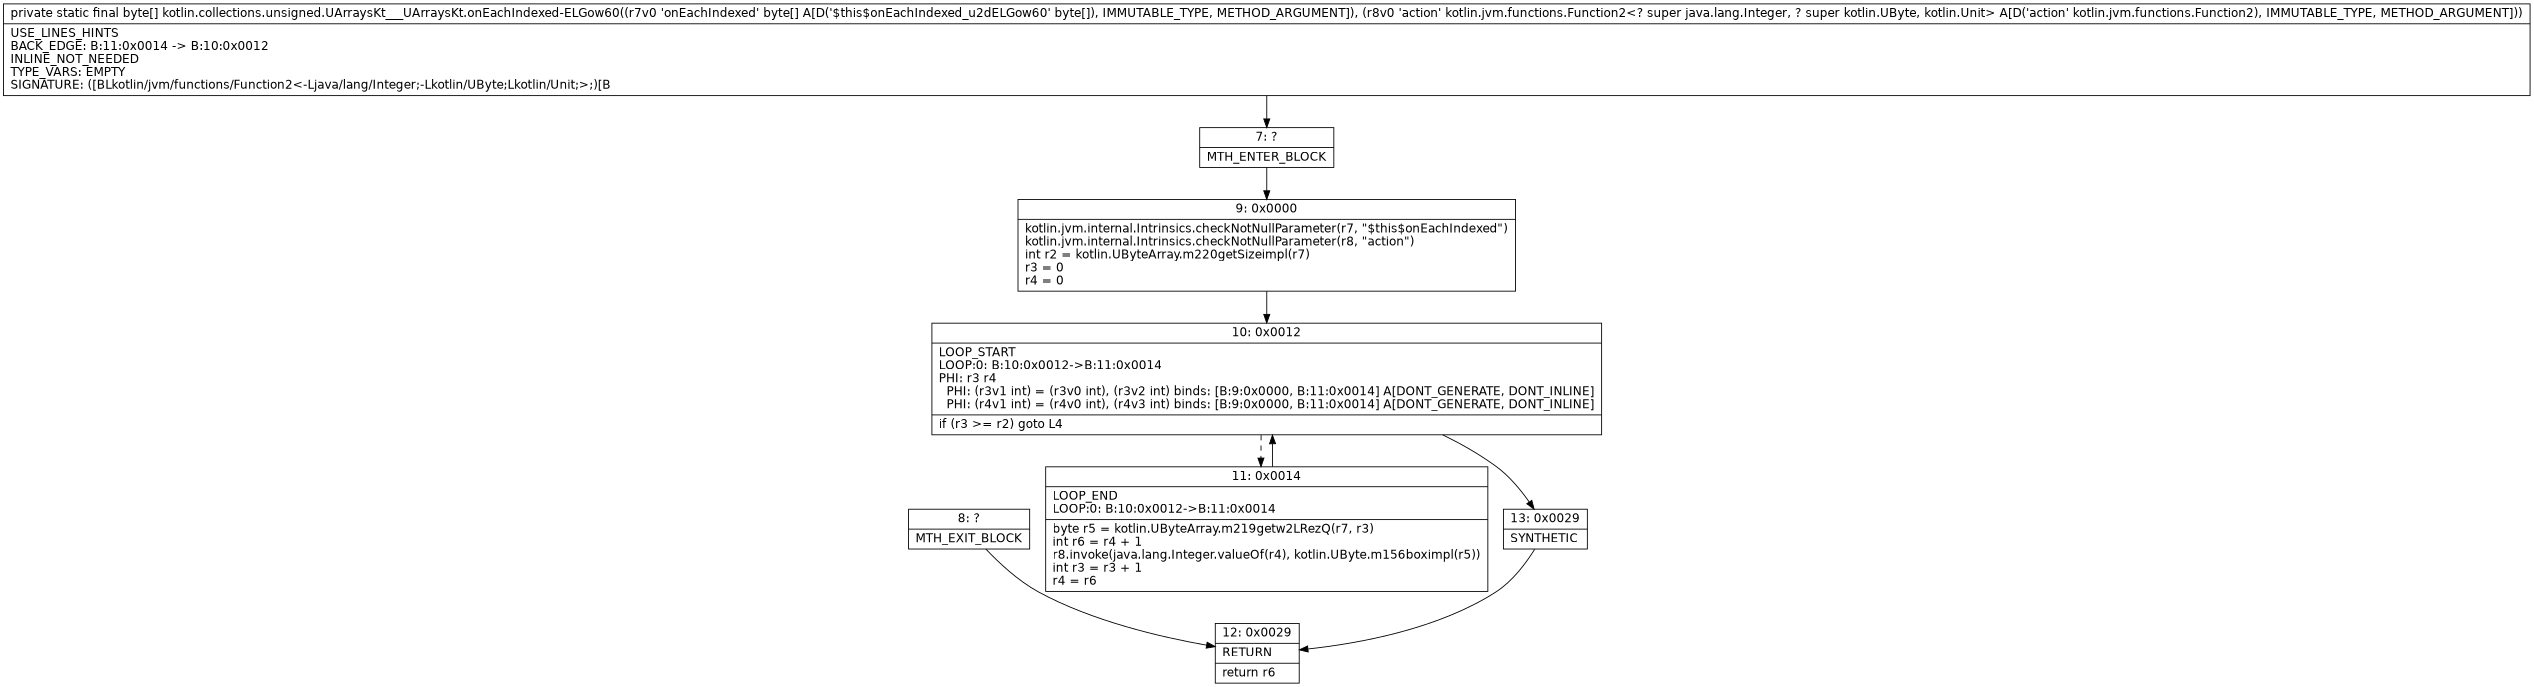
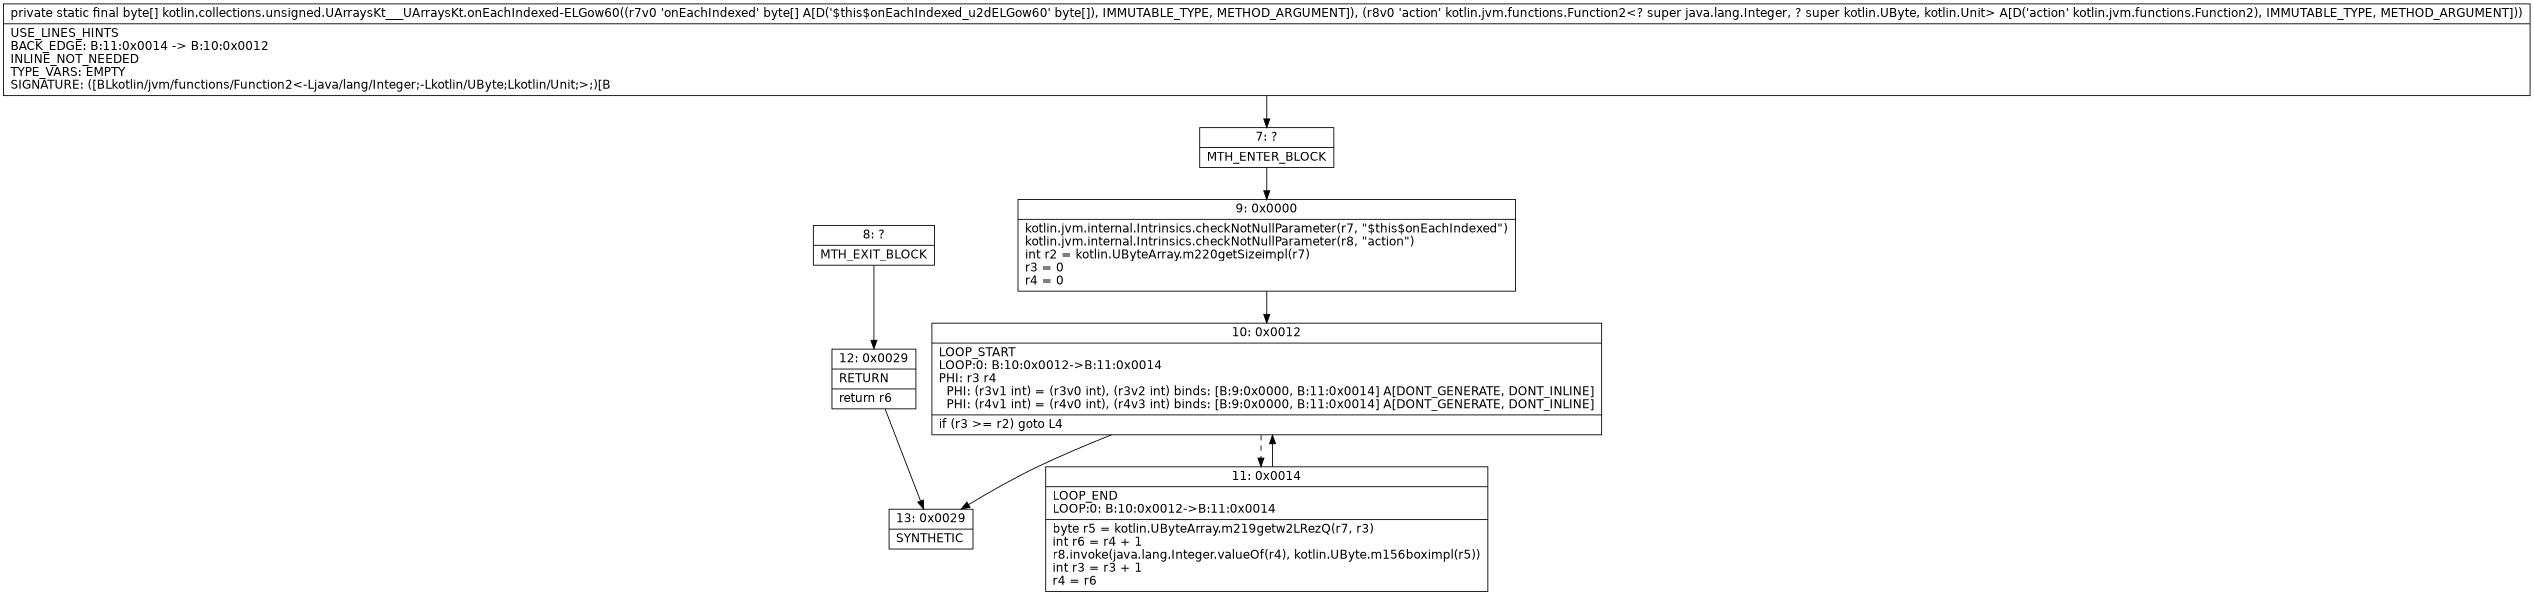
(1433, 622) -> (903, 455)
